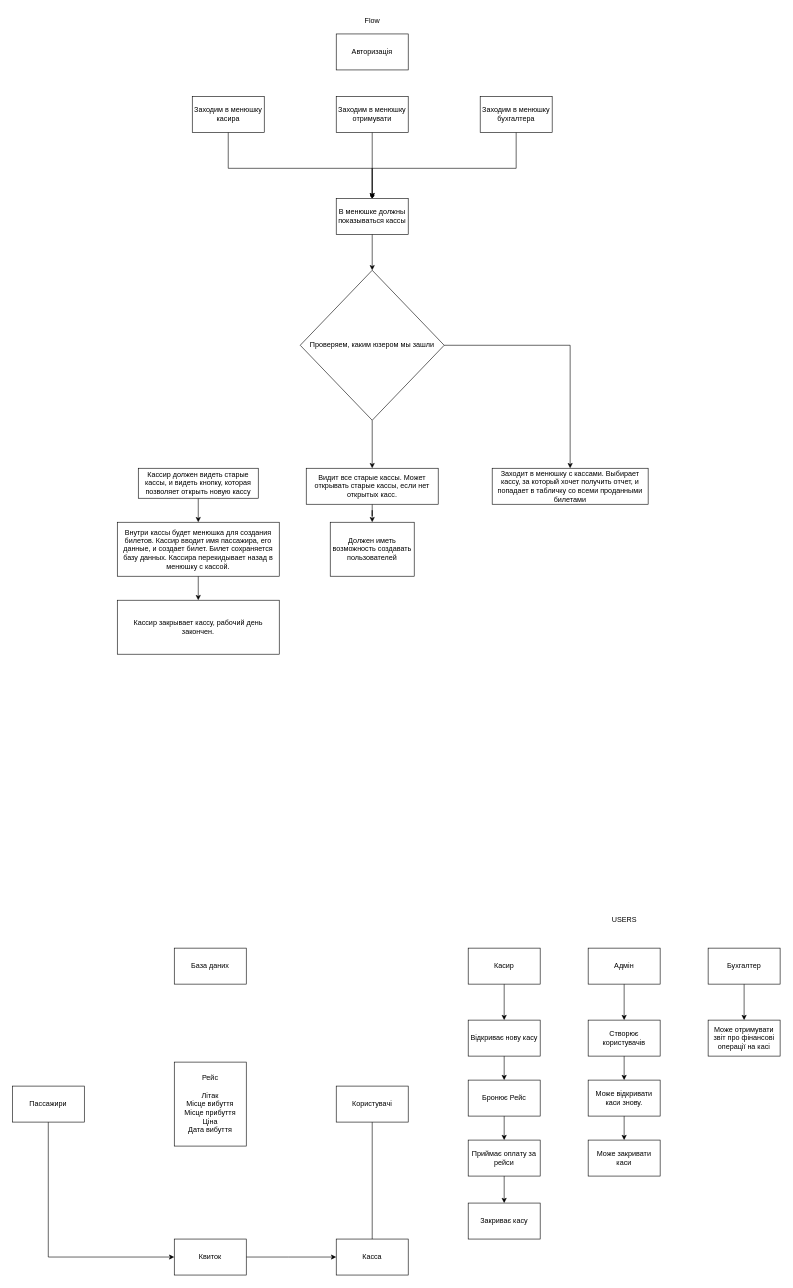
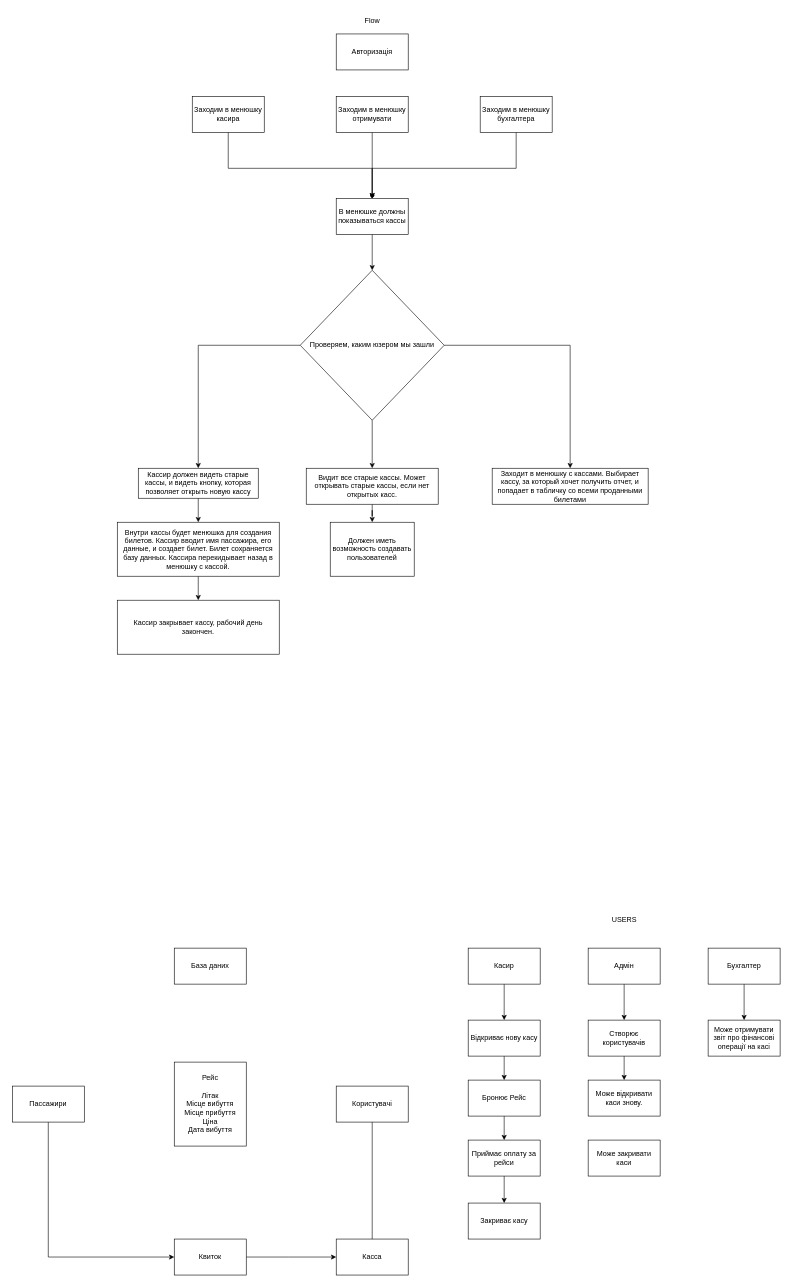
none -> (198, 345)
(624, 1134) -> none
